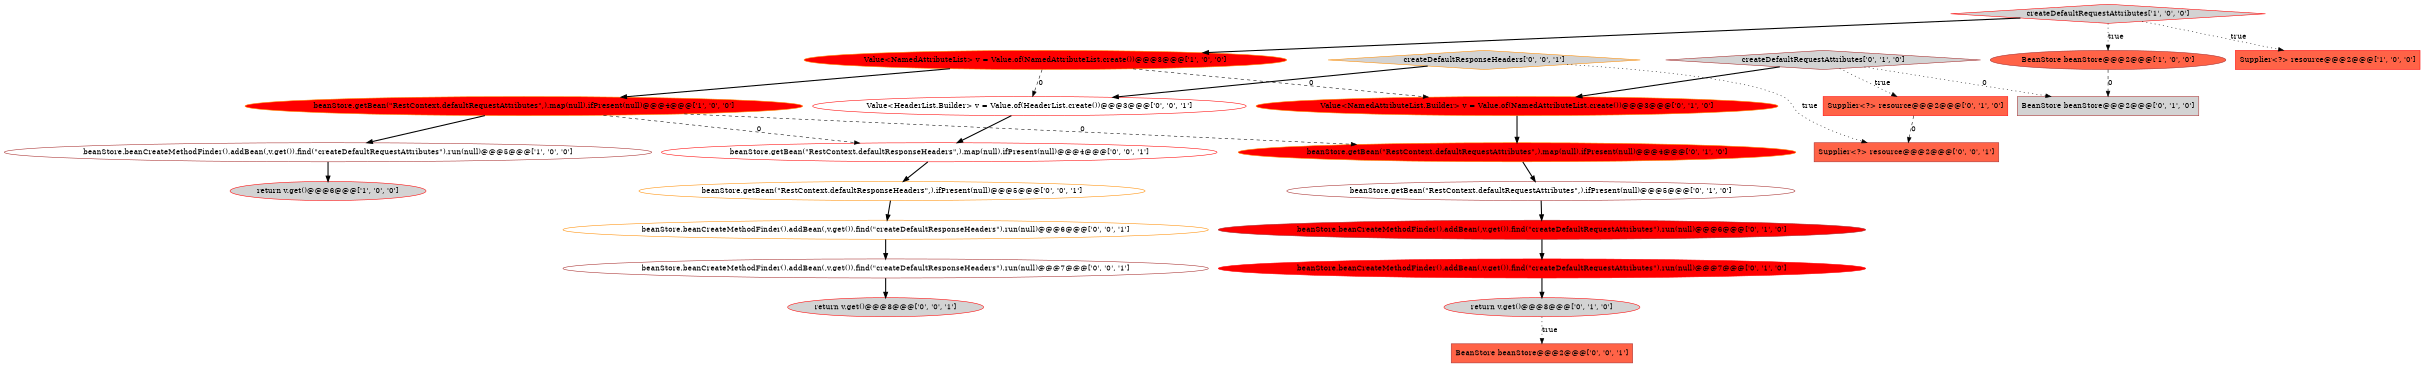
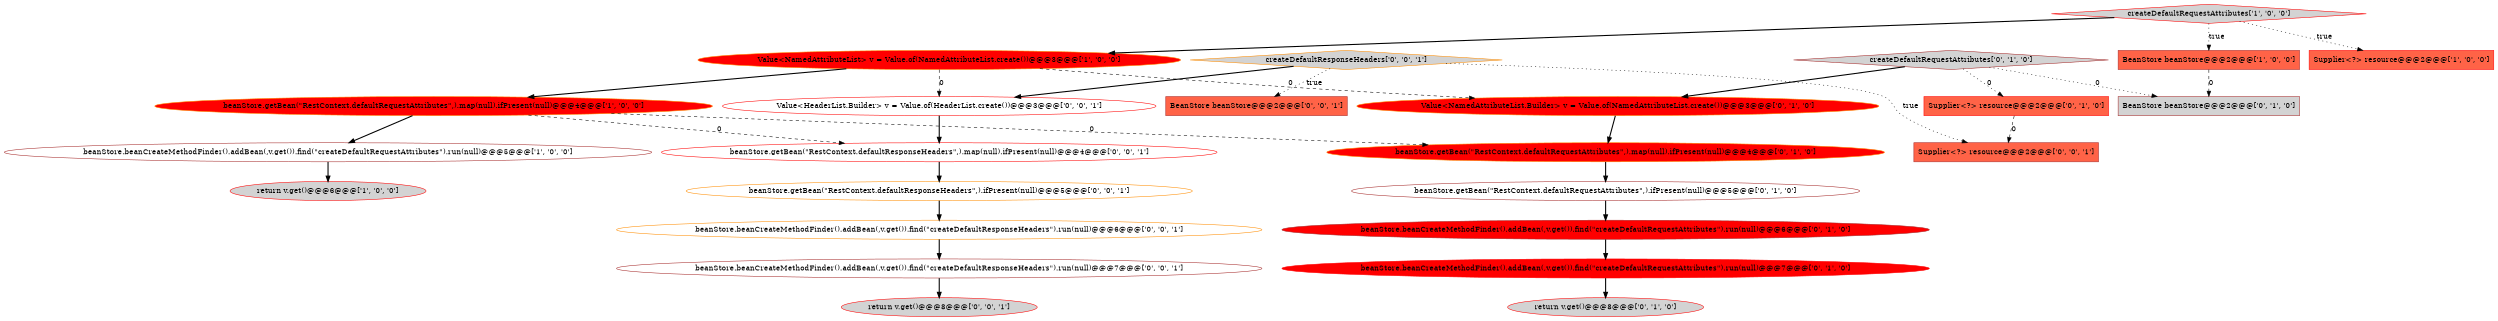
(2108, 60) -> (2209, 60)
(1883, 83) -> (1990, 83)
(1542, 328) -> (1305, 81)
